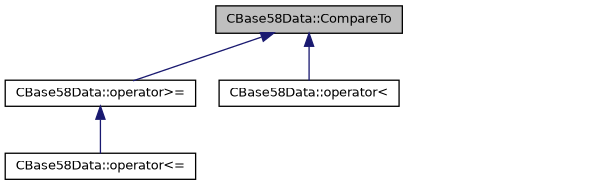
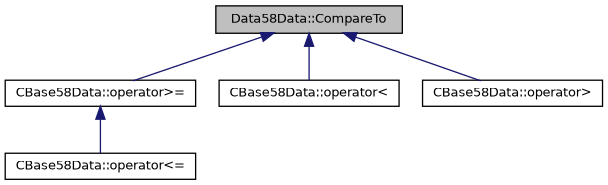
(309, 20) -> (309, 20)
none -> (513, 93)
